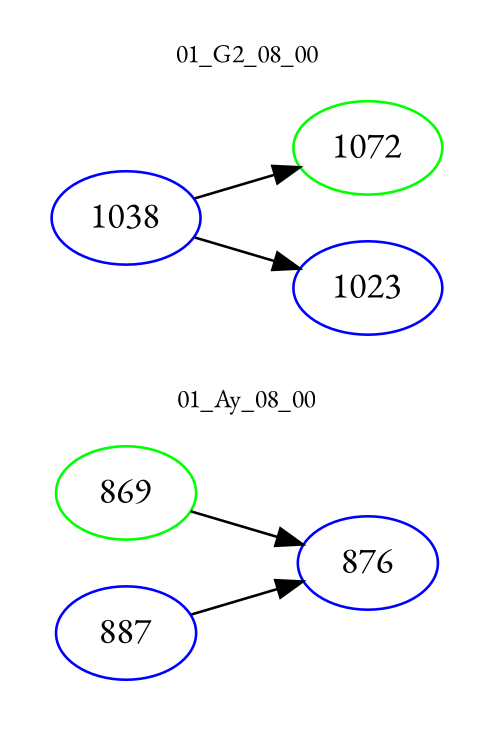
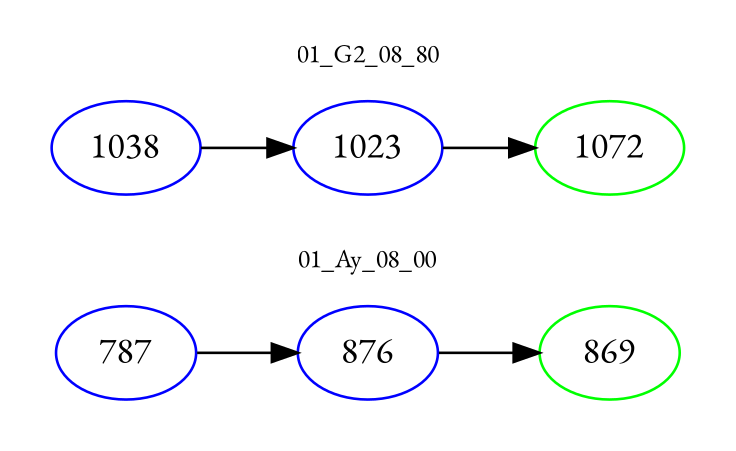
(247, 56) -> (368, 56)
(234, 187) -> (476, 148)
(234, 524) -> (476, 353)
(126, 633) -> (126, 353)
